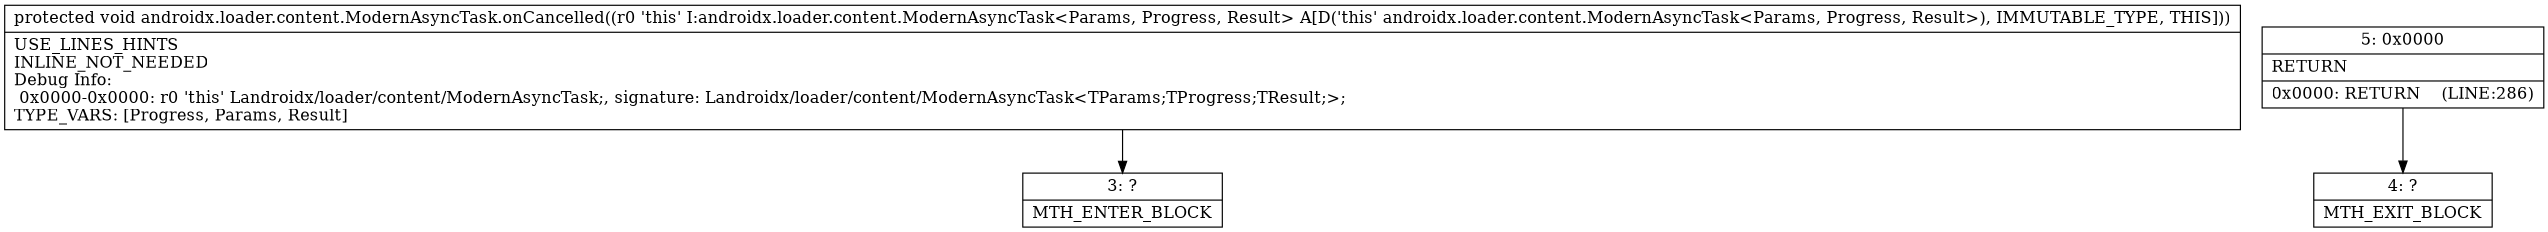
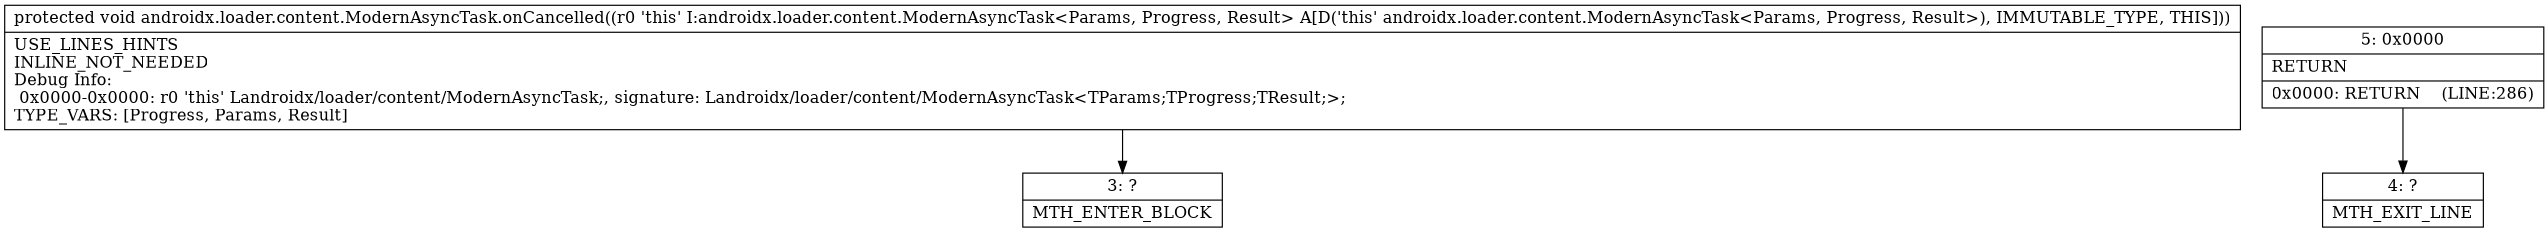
(2403, 213) -> (2403, 213)
